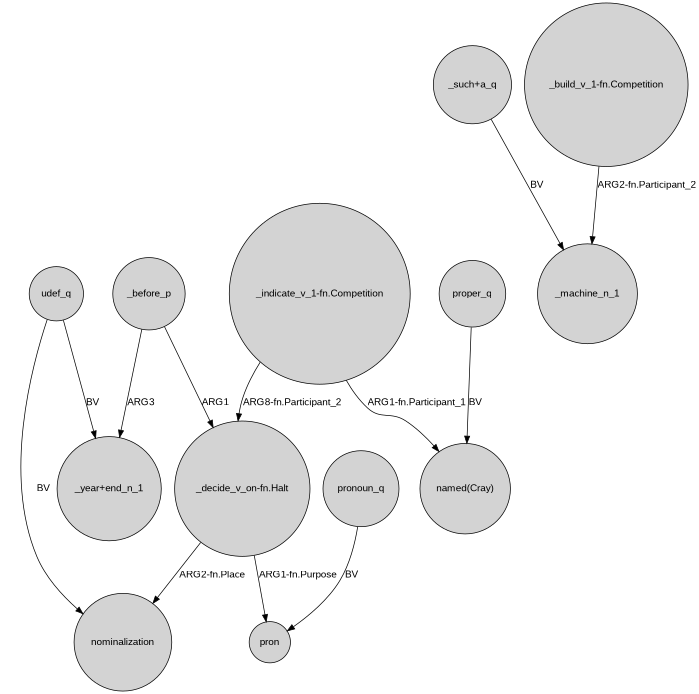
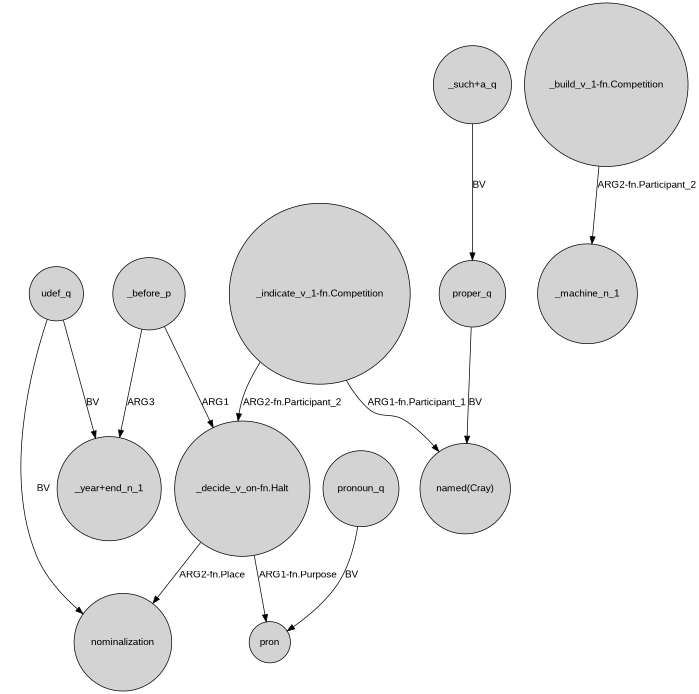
(526, 181) -> (472, 188)
(292, 403) -> (292, 403)
